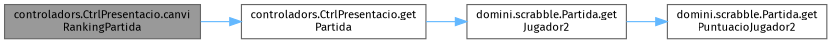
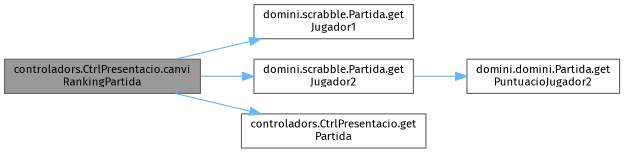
none -> (334, 22)
(441, 22) -> (221, 76)
(747, 22) -> (543, 76)
